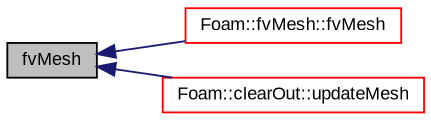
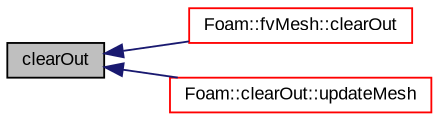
(293, 26) -> (301, 26)
(52, 60) -> (56, 60)
